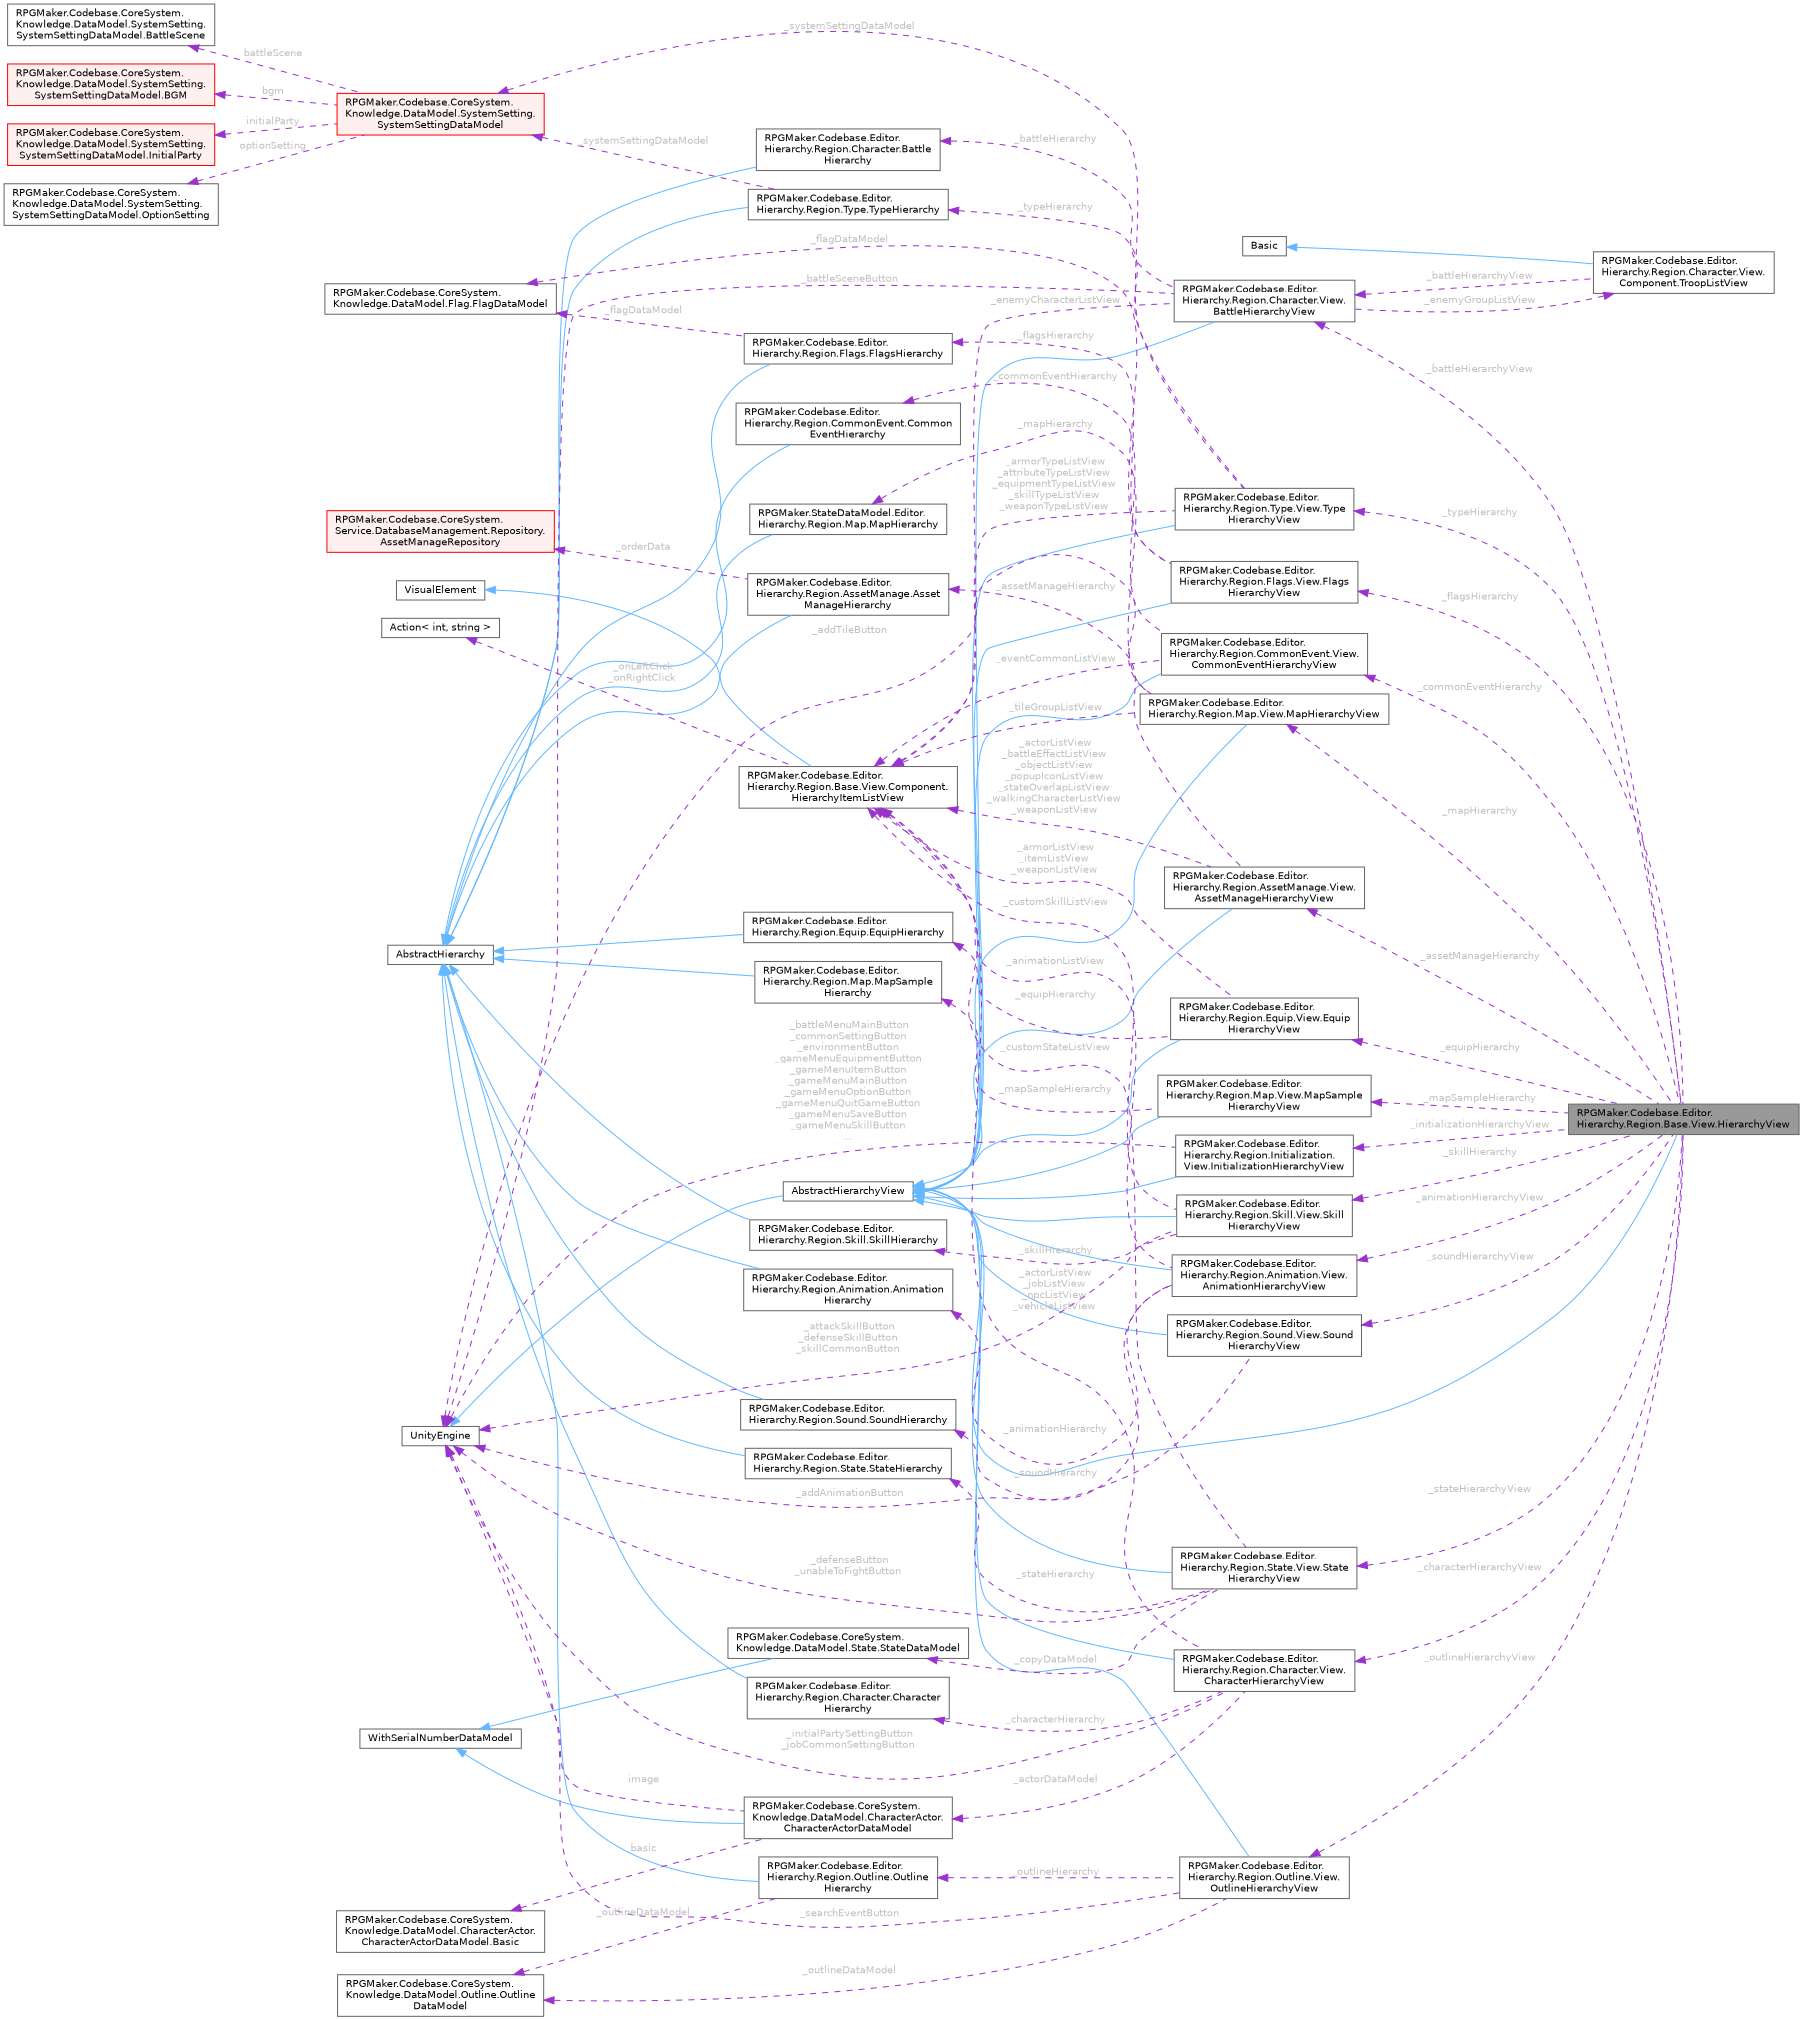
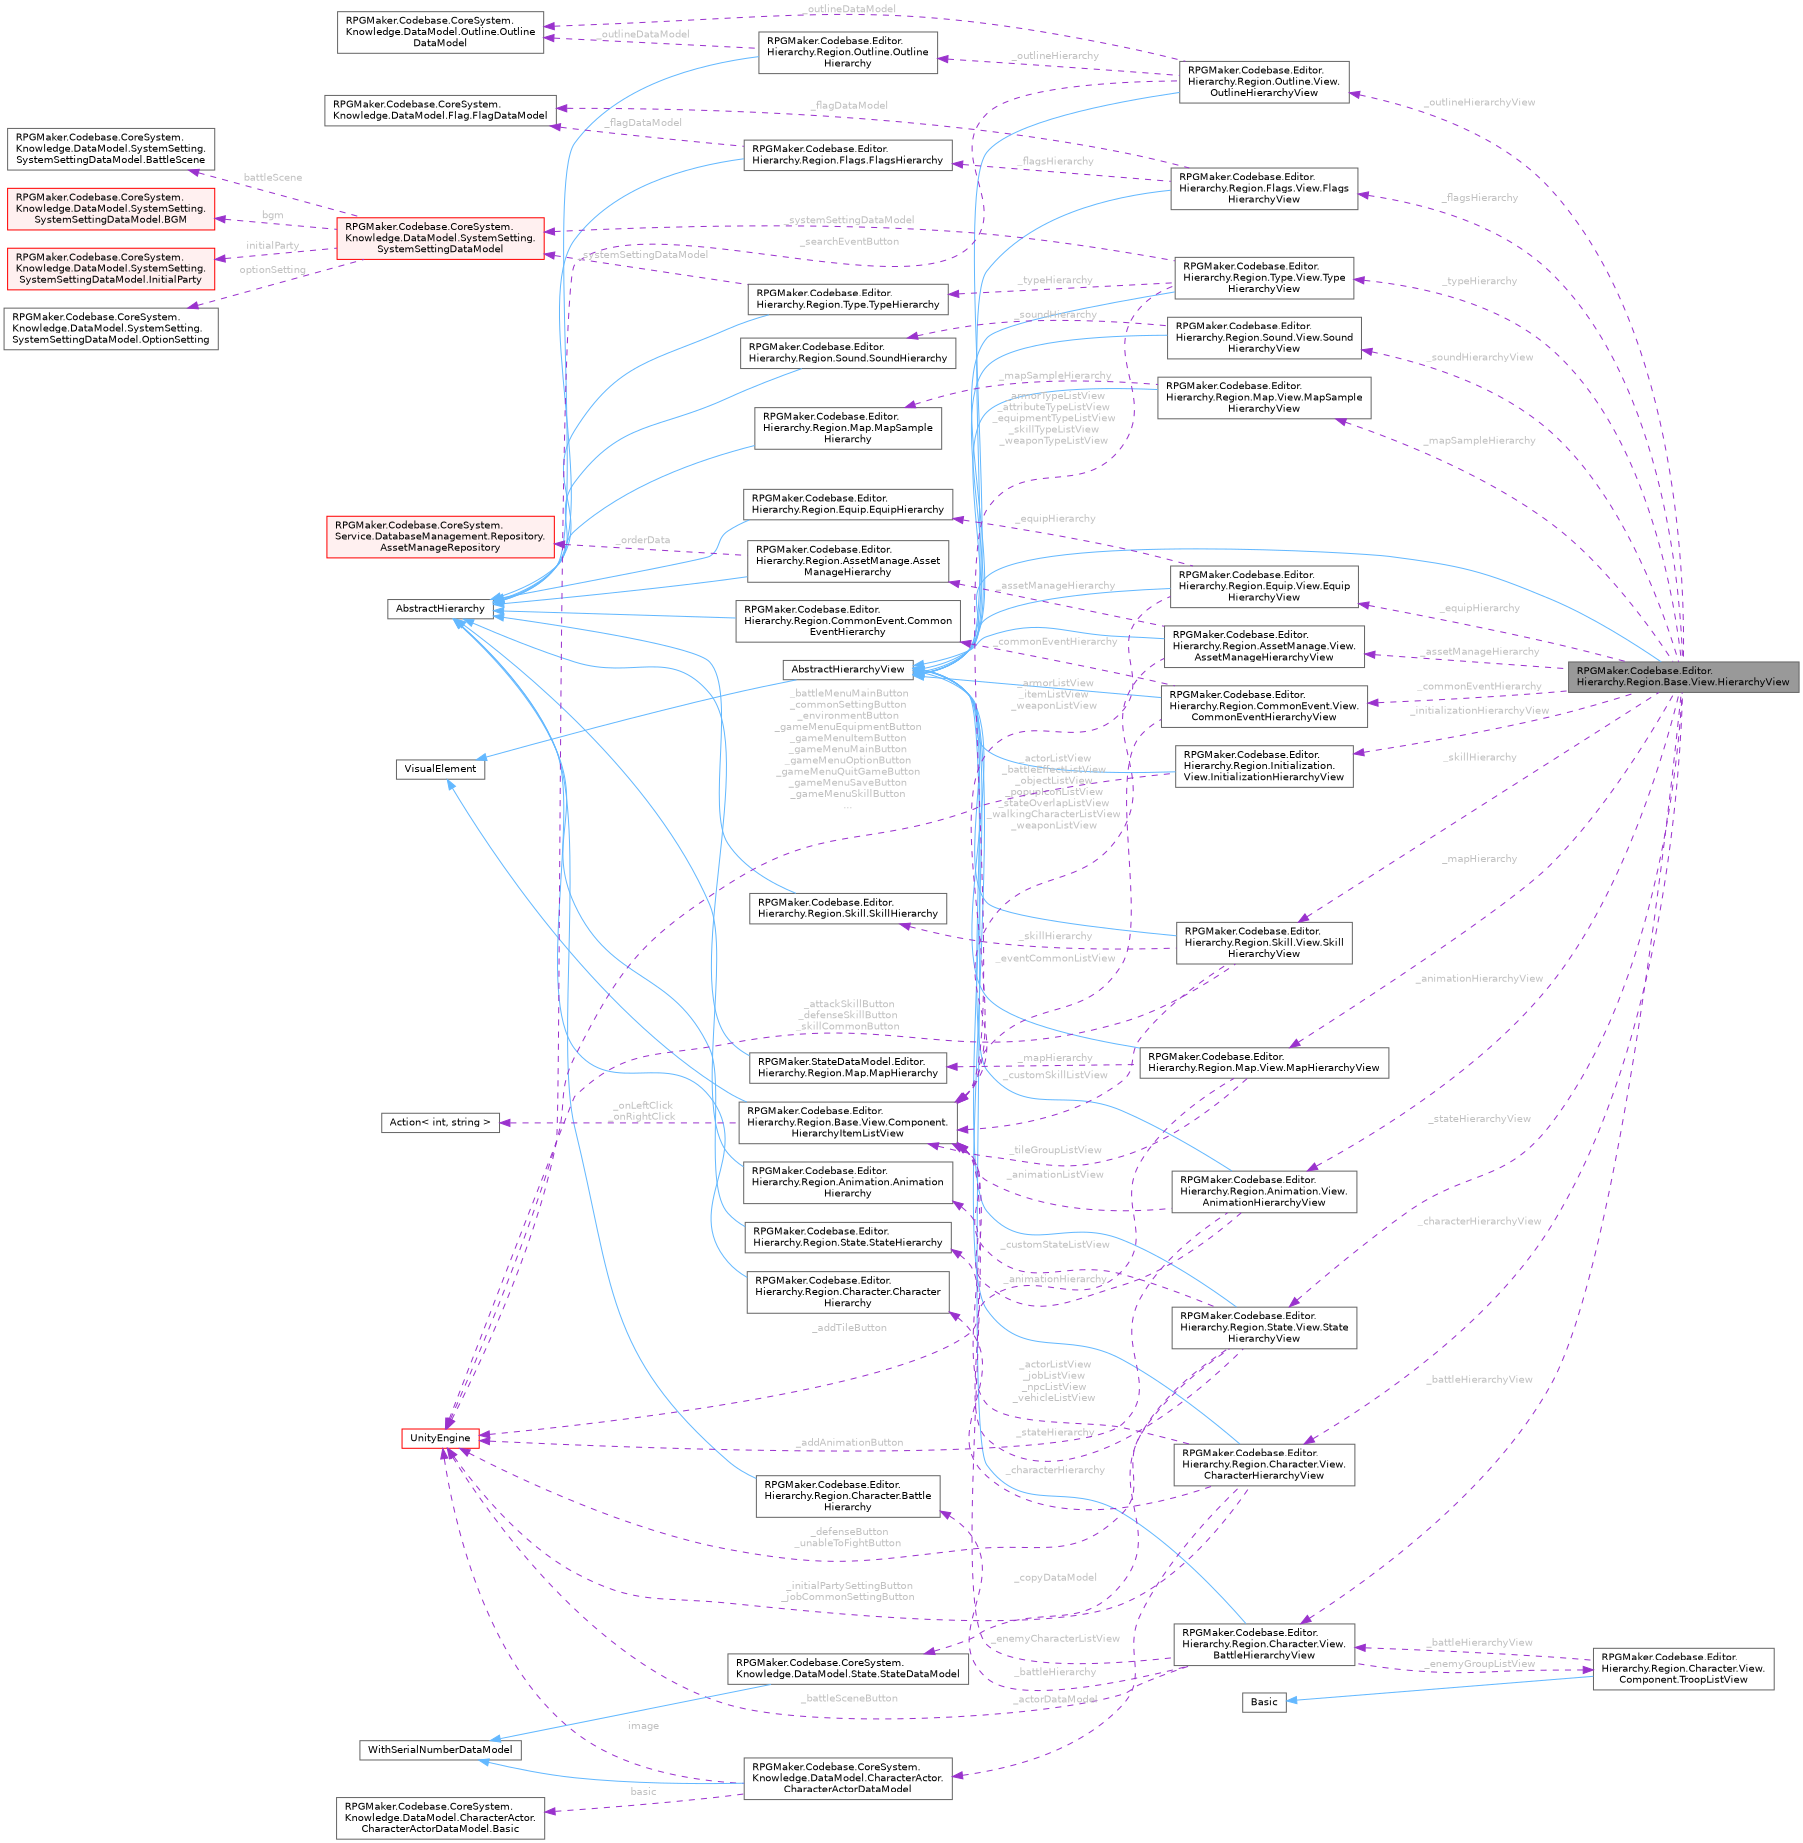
(606, 1284) -> (641, 716)
(441, 1436) -> (441, 1439)
